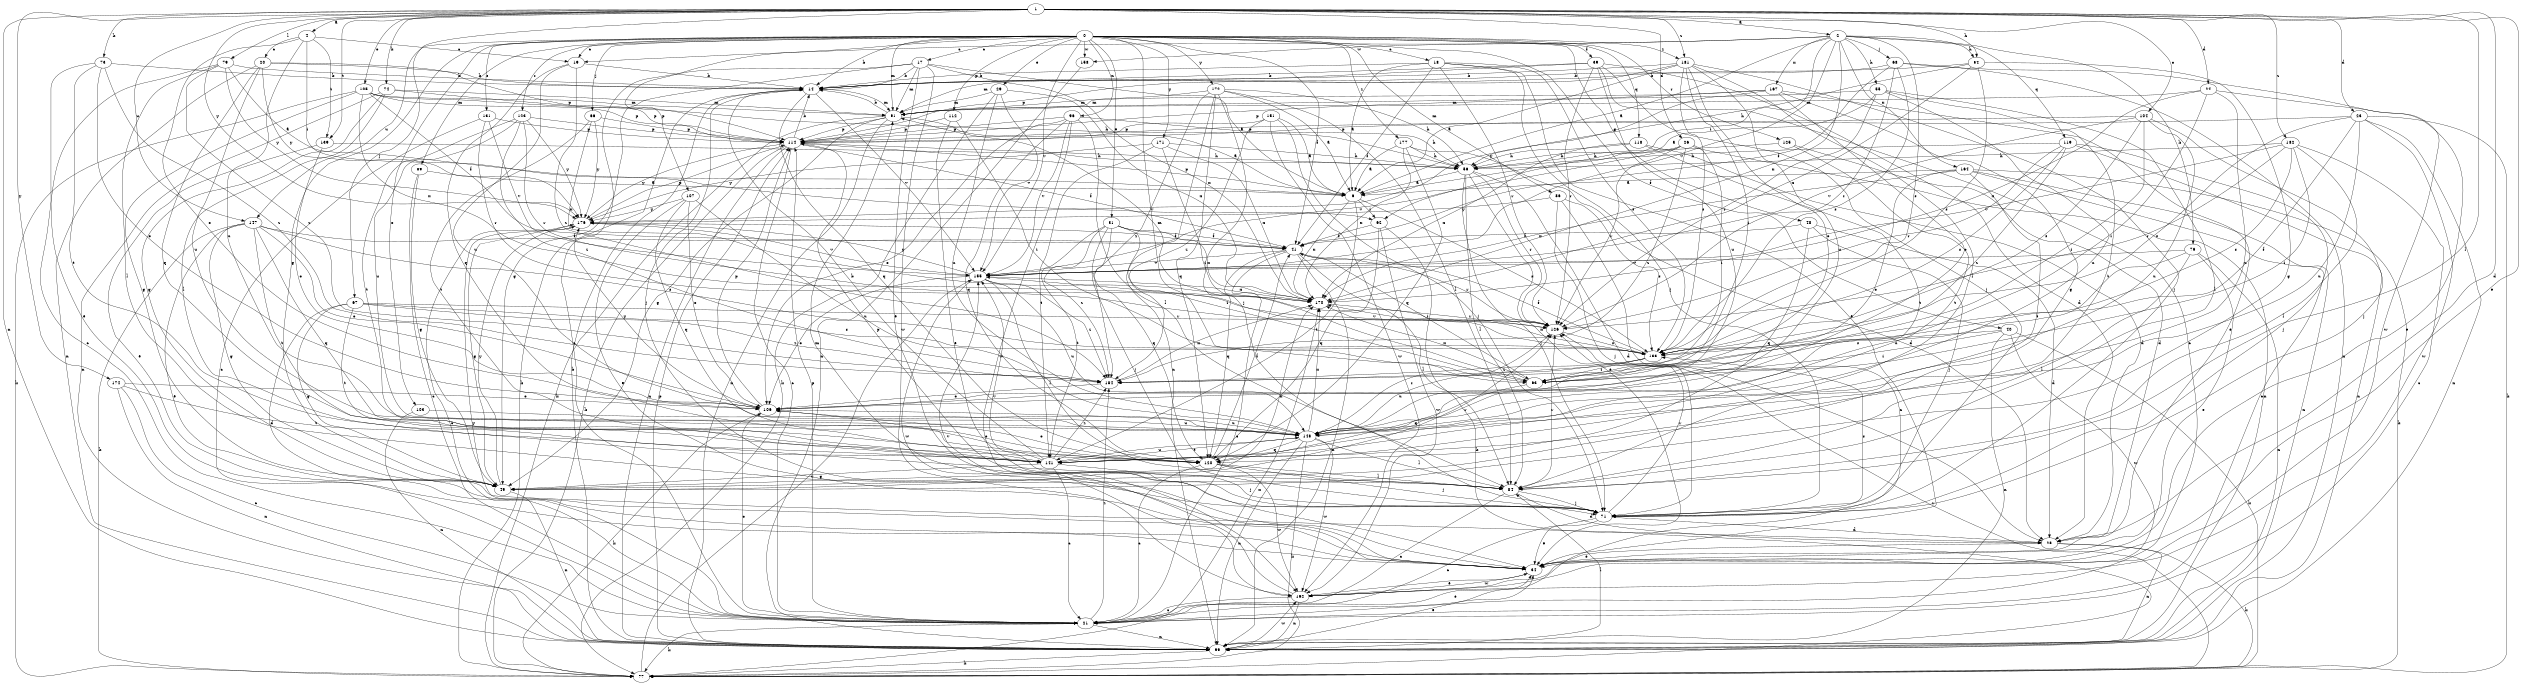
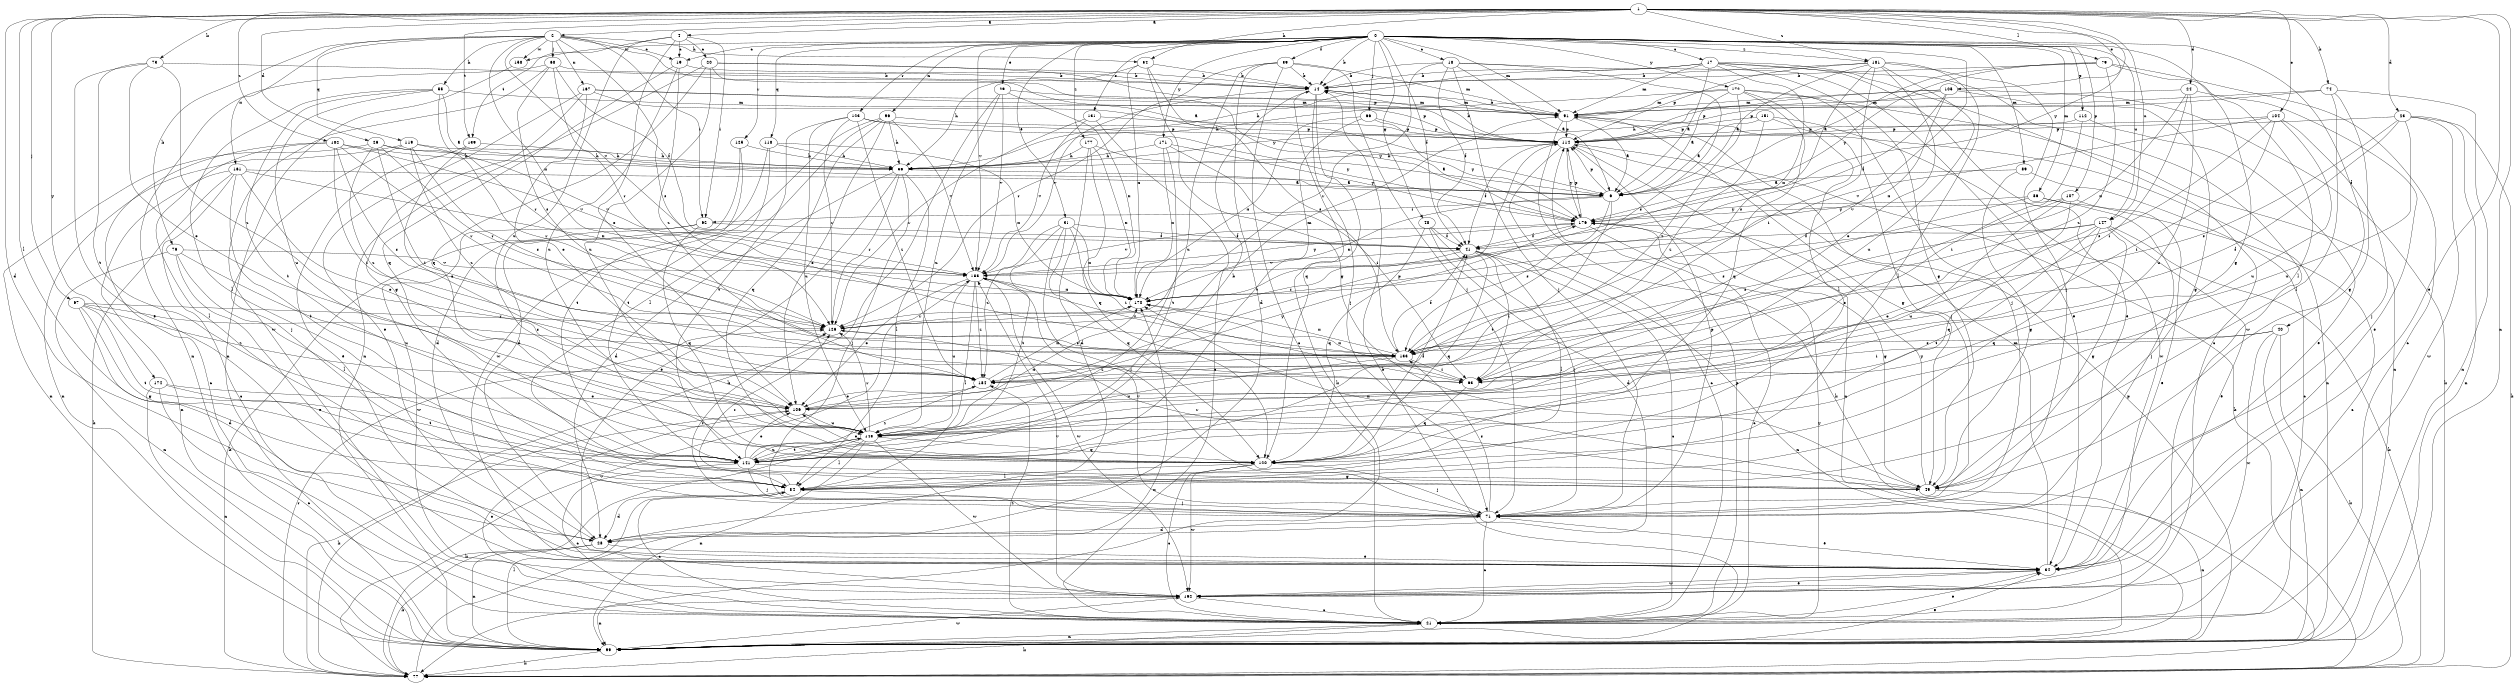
none -> (1363, 91)
(1965, 169) -> (238, 169)
(421, 410) -> none
